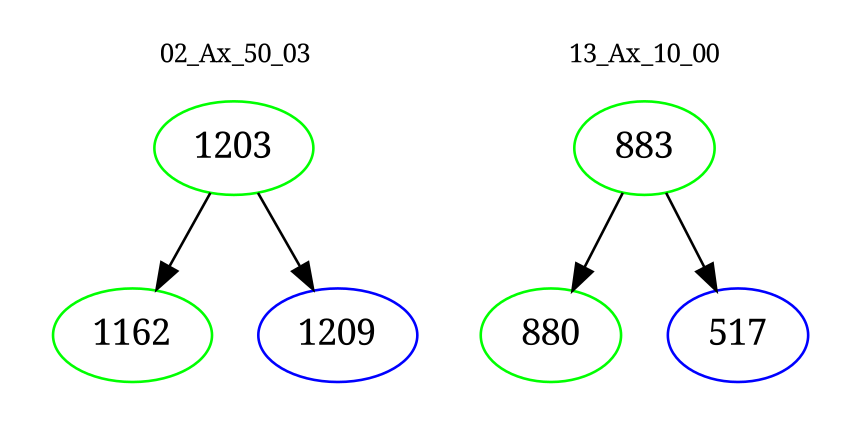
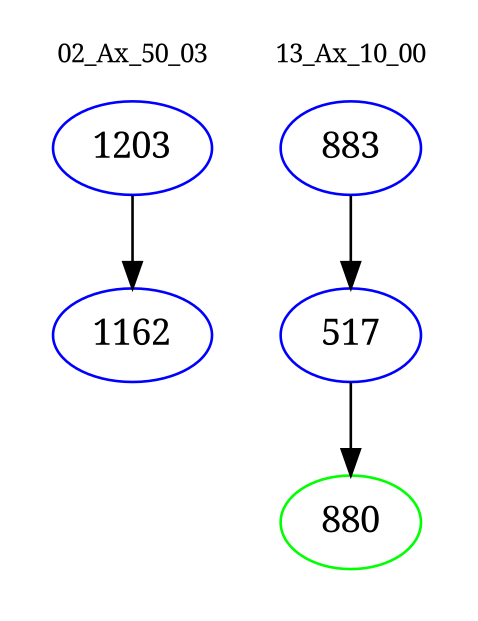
(234, 148) -> (133, 148)
(644, 148) -> (351, 148)
(604, 230) -> (351, 416)
(133, 335) -> (133, 335)
(338, 335) -> none
